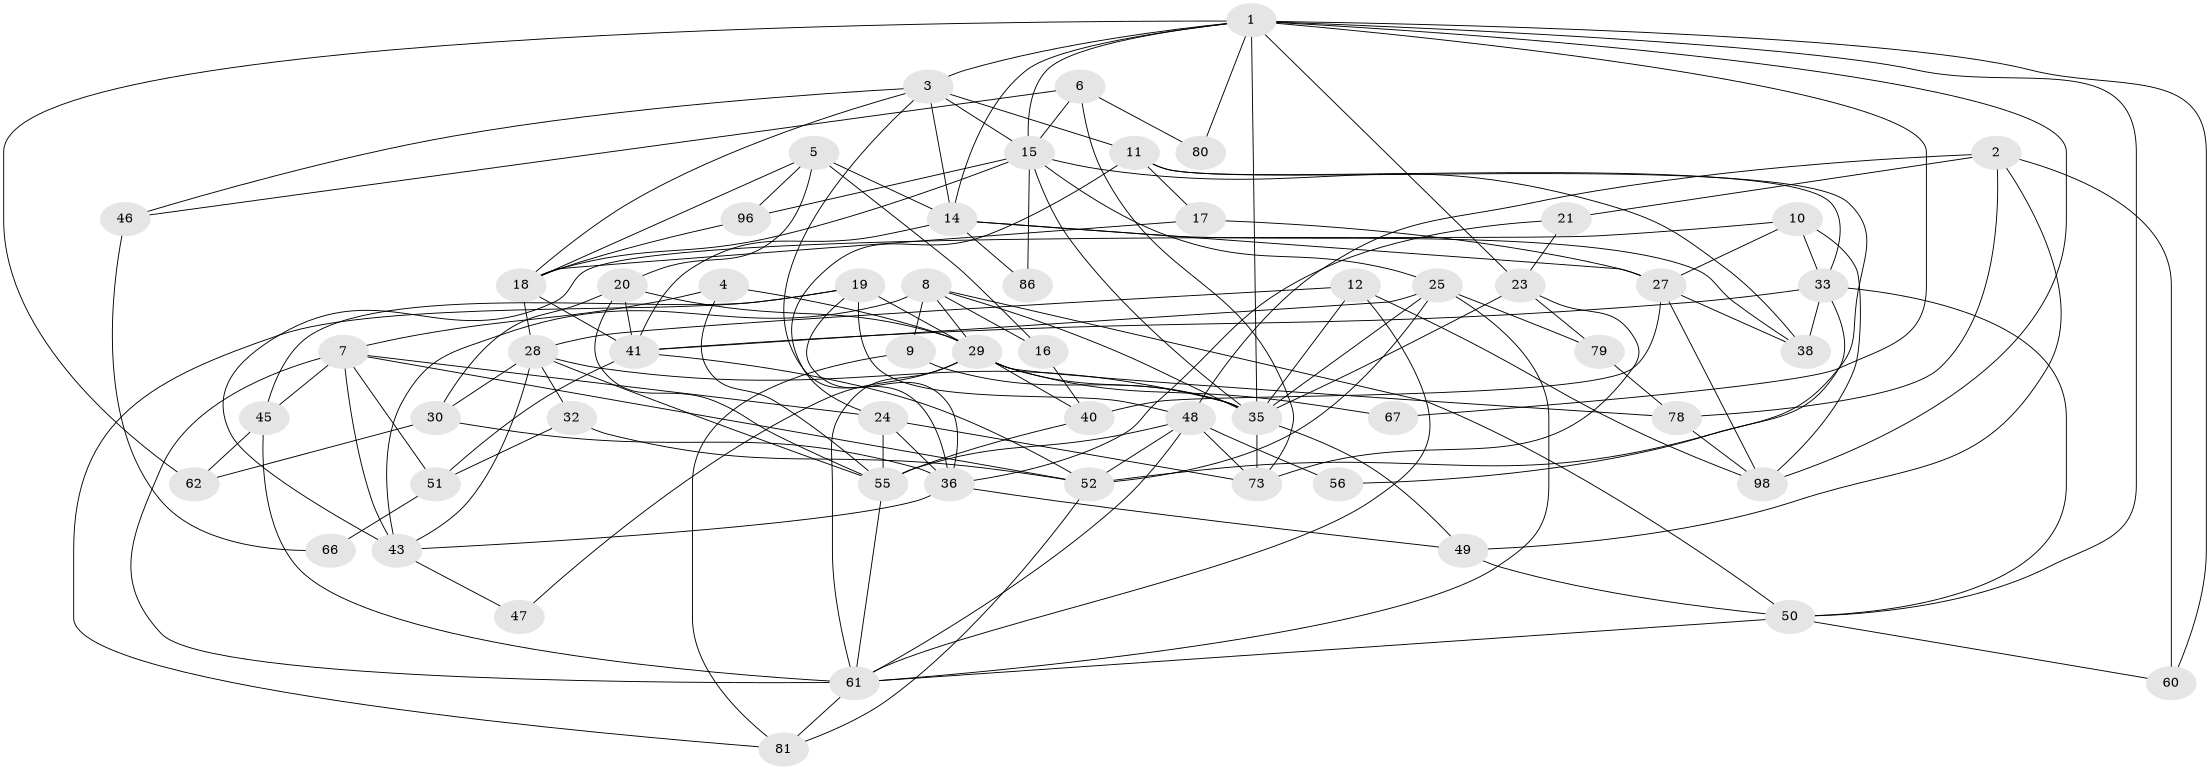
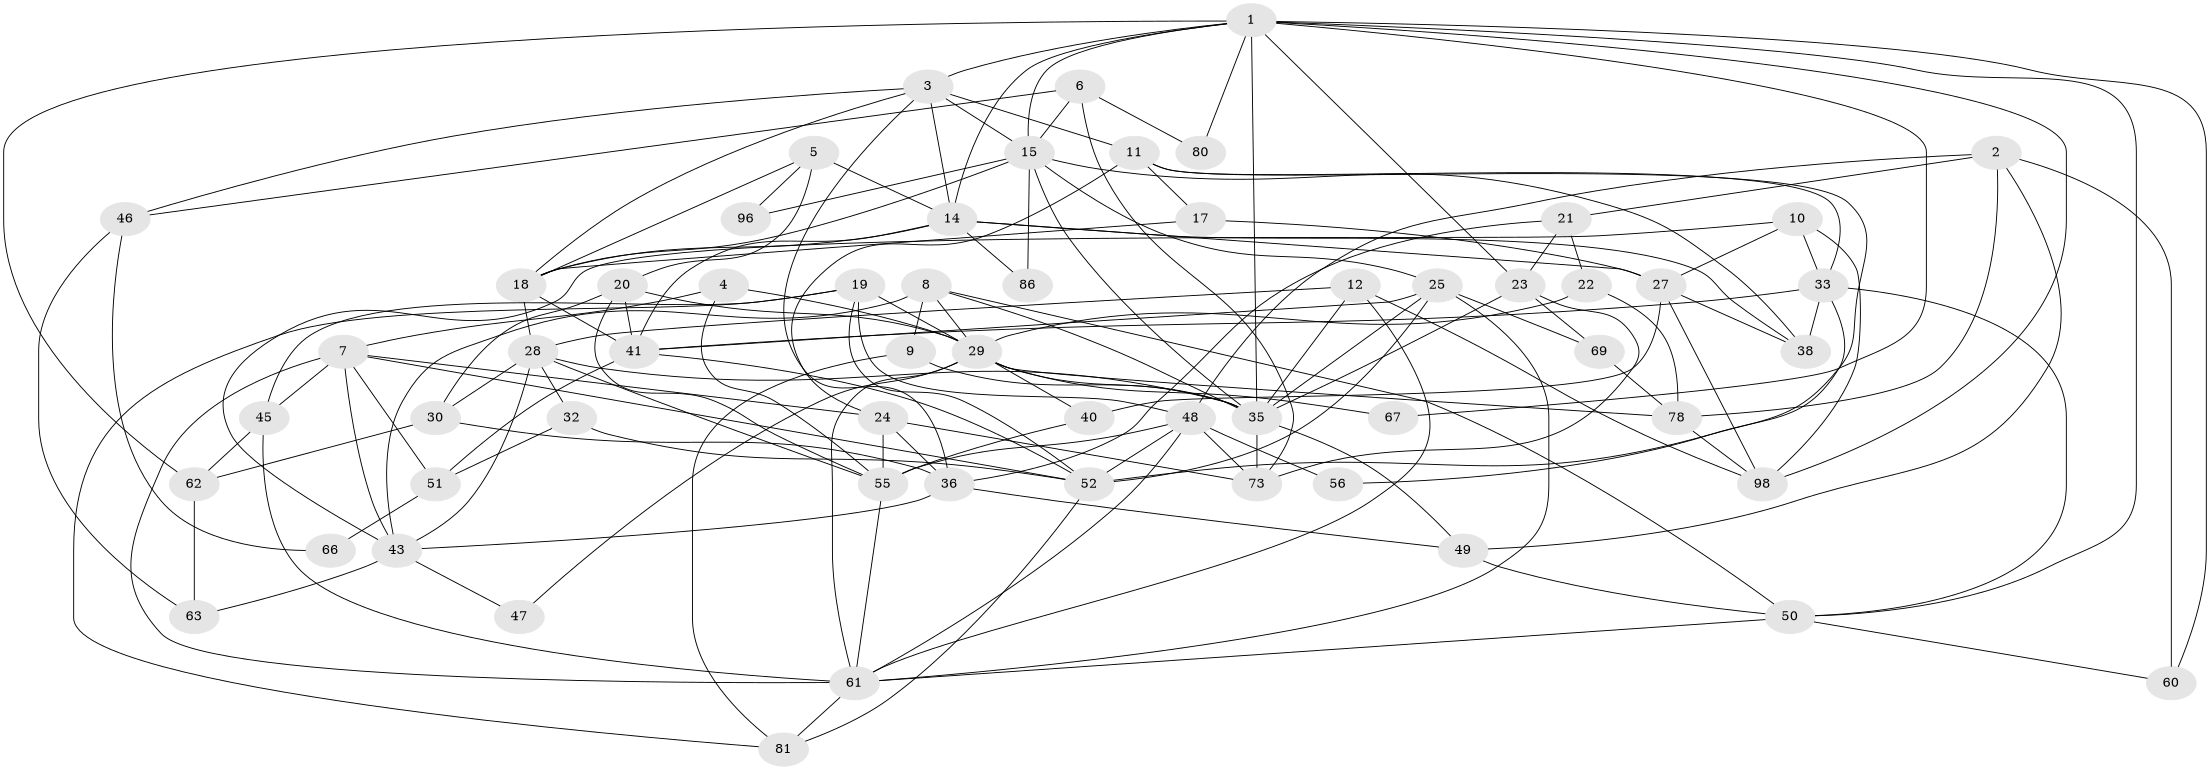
(631, 247) -> (734, 247)
none -> (1587, 285)
(1043, 352) -> none
(1599, 352) -> (1599, 352)
(811, 367) -> (954, 398)
none -> (194, 617)
